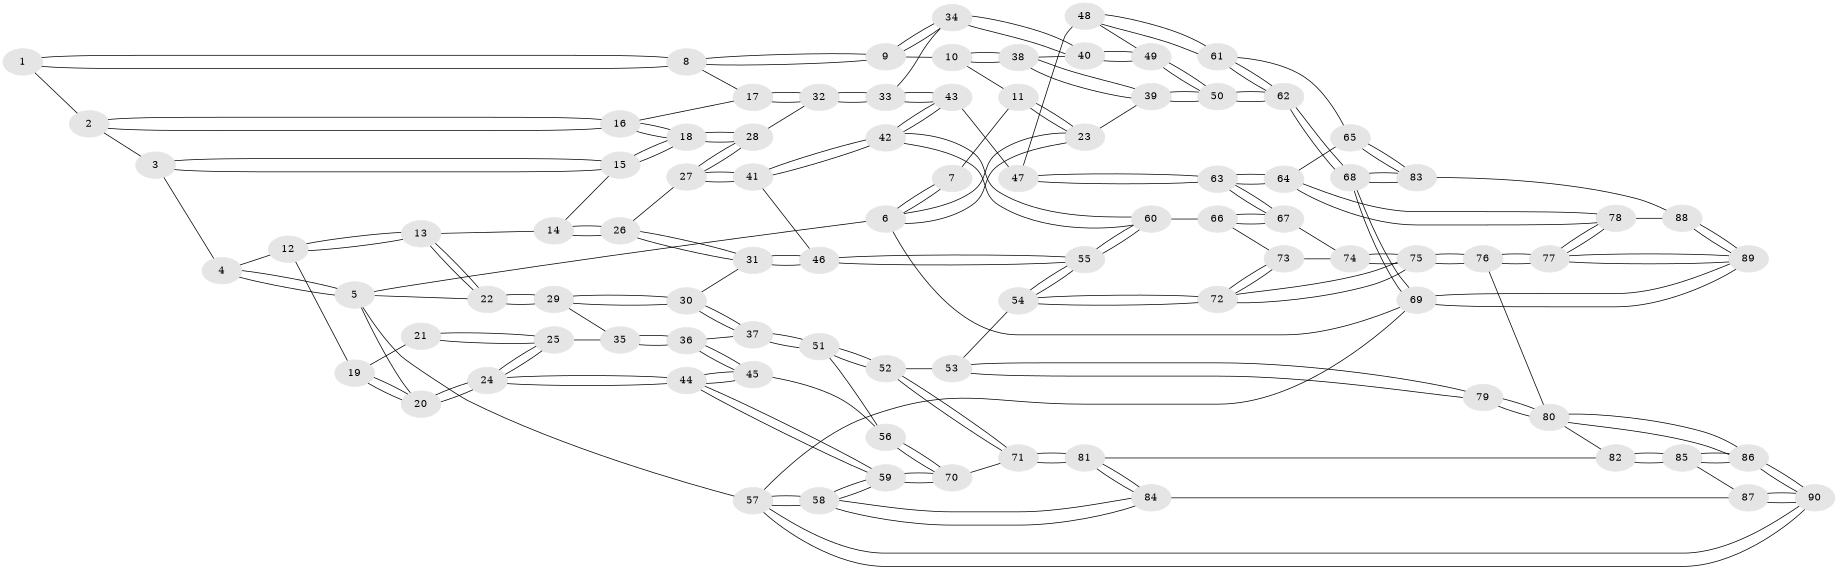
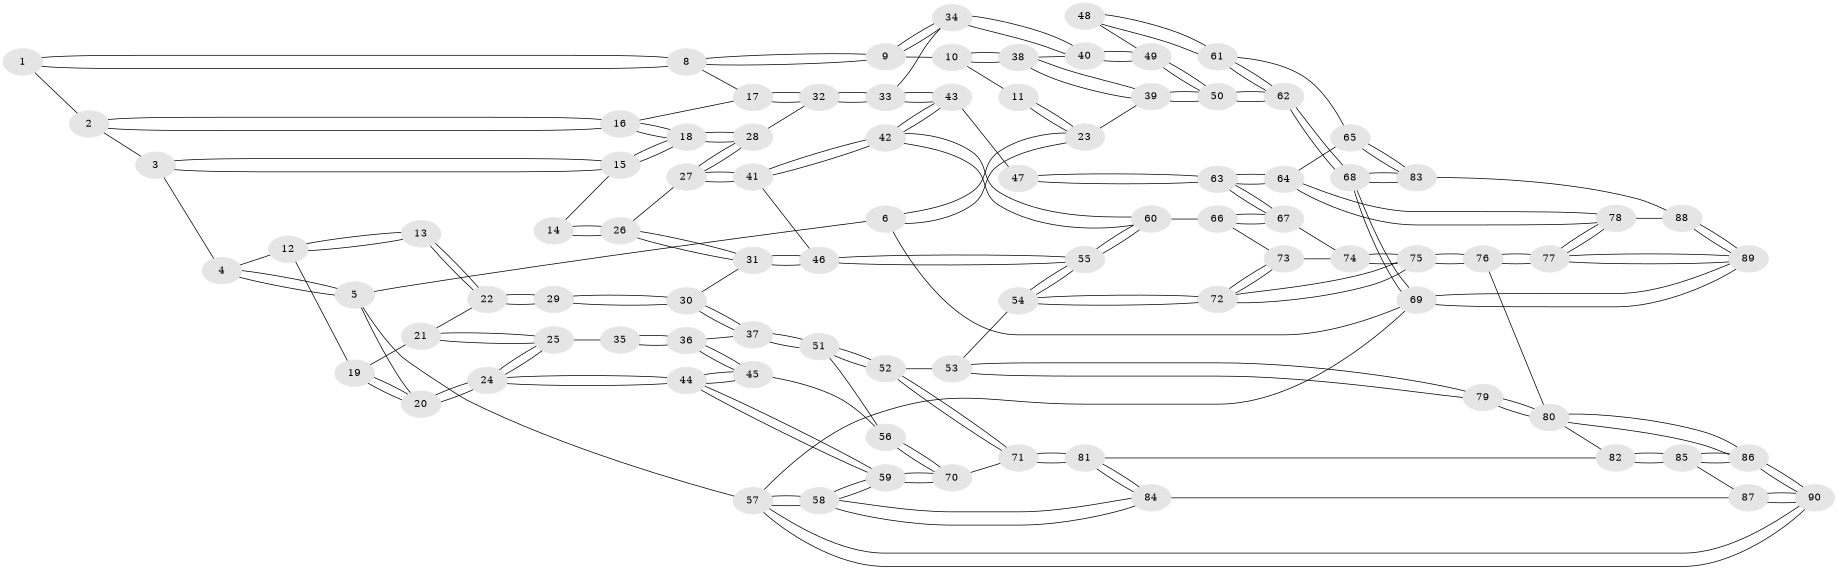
(1046, 95) -> none
(952, 178) -> none
(488, 232) -> none
(421, 297) -> (454, 318)
(587, 320) -> none
